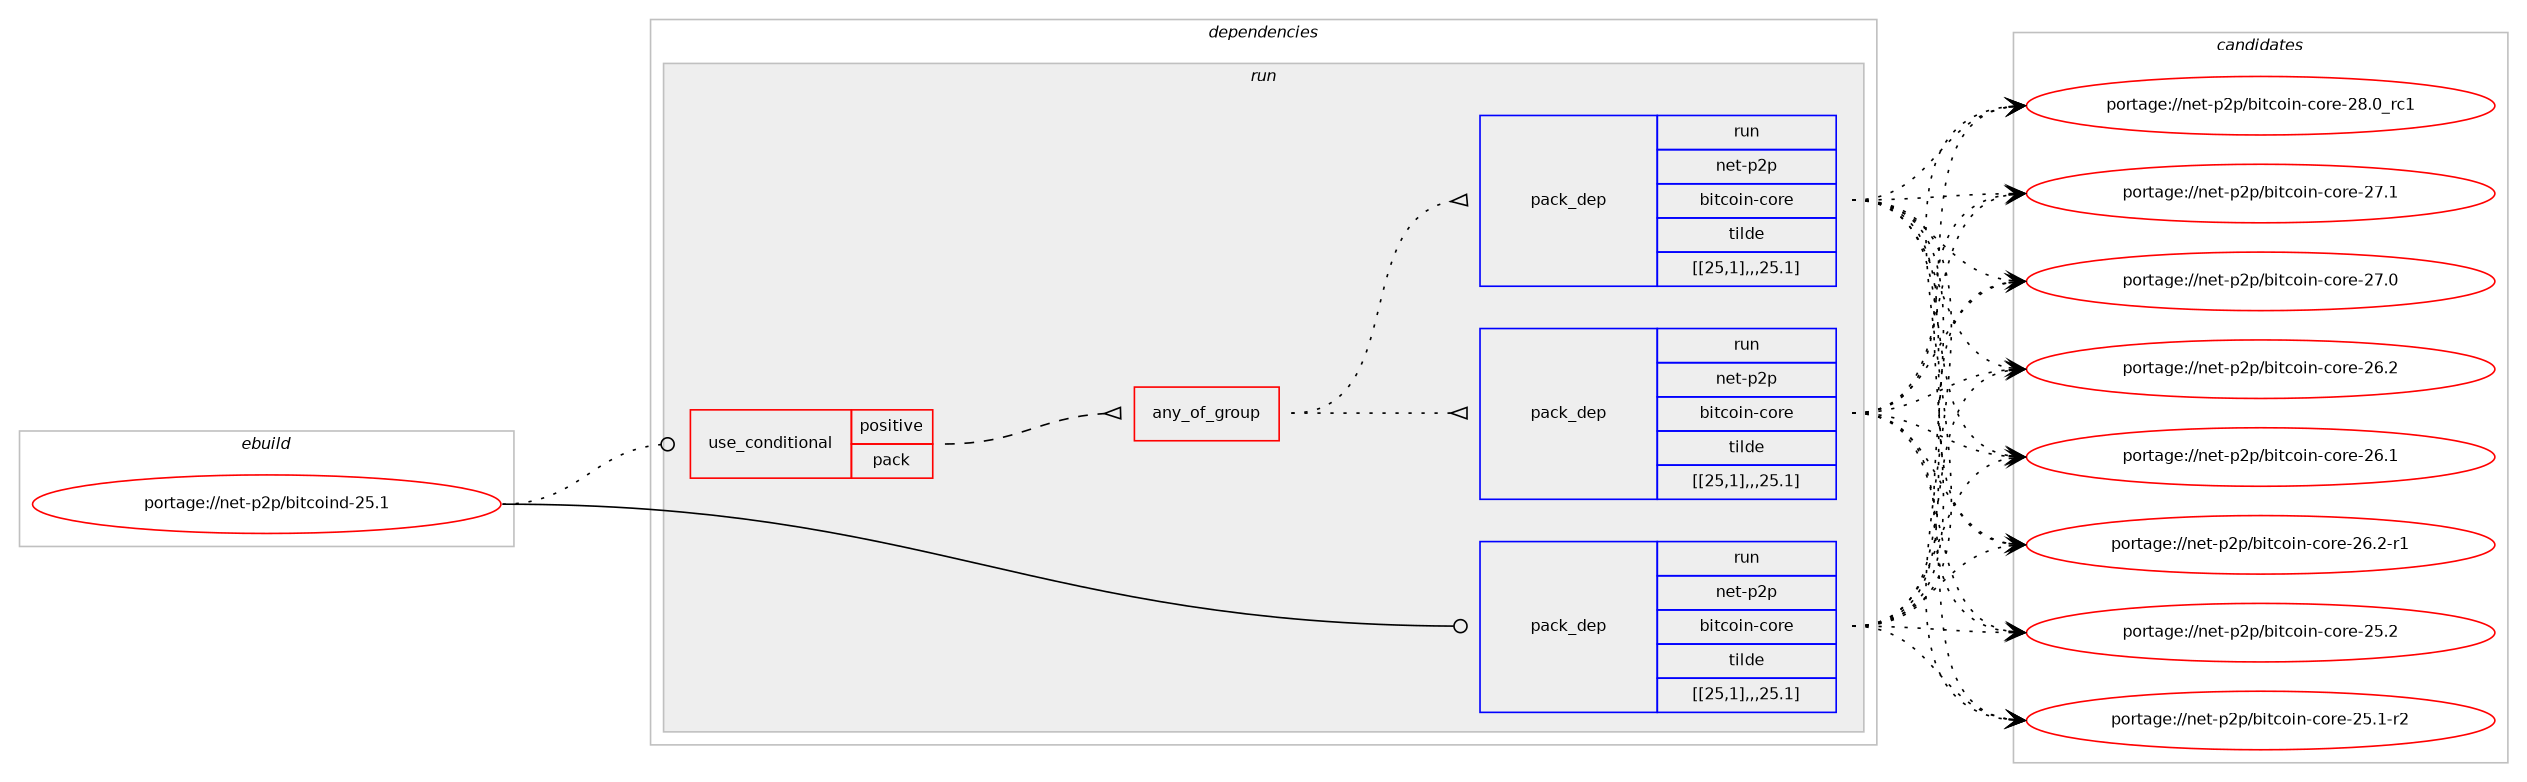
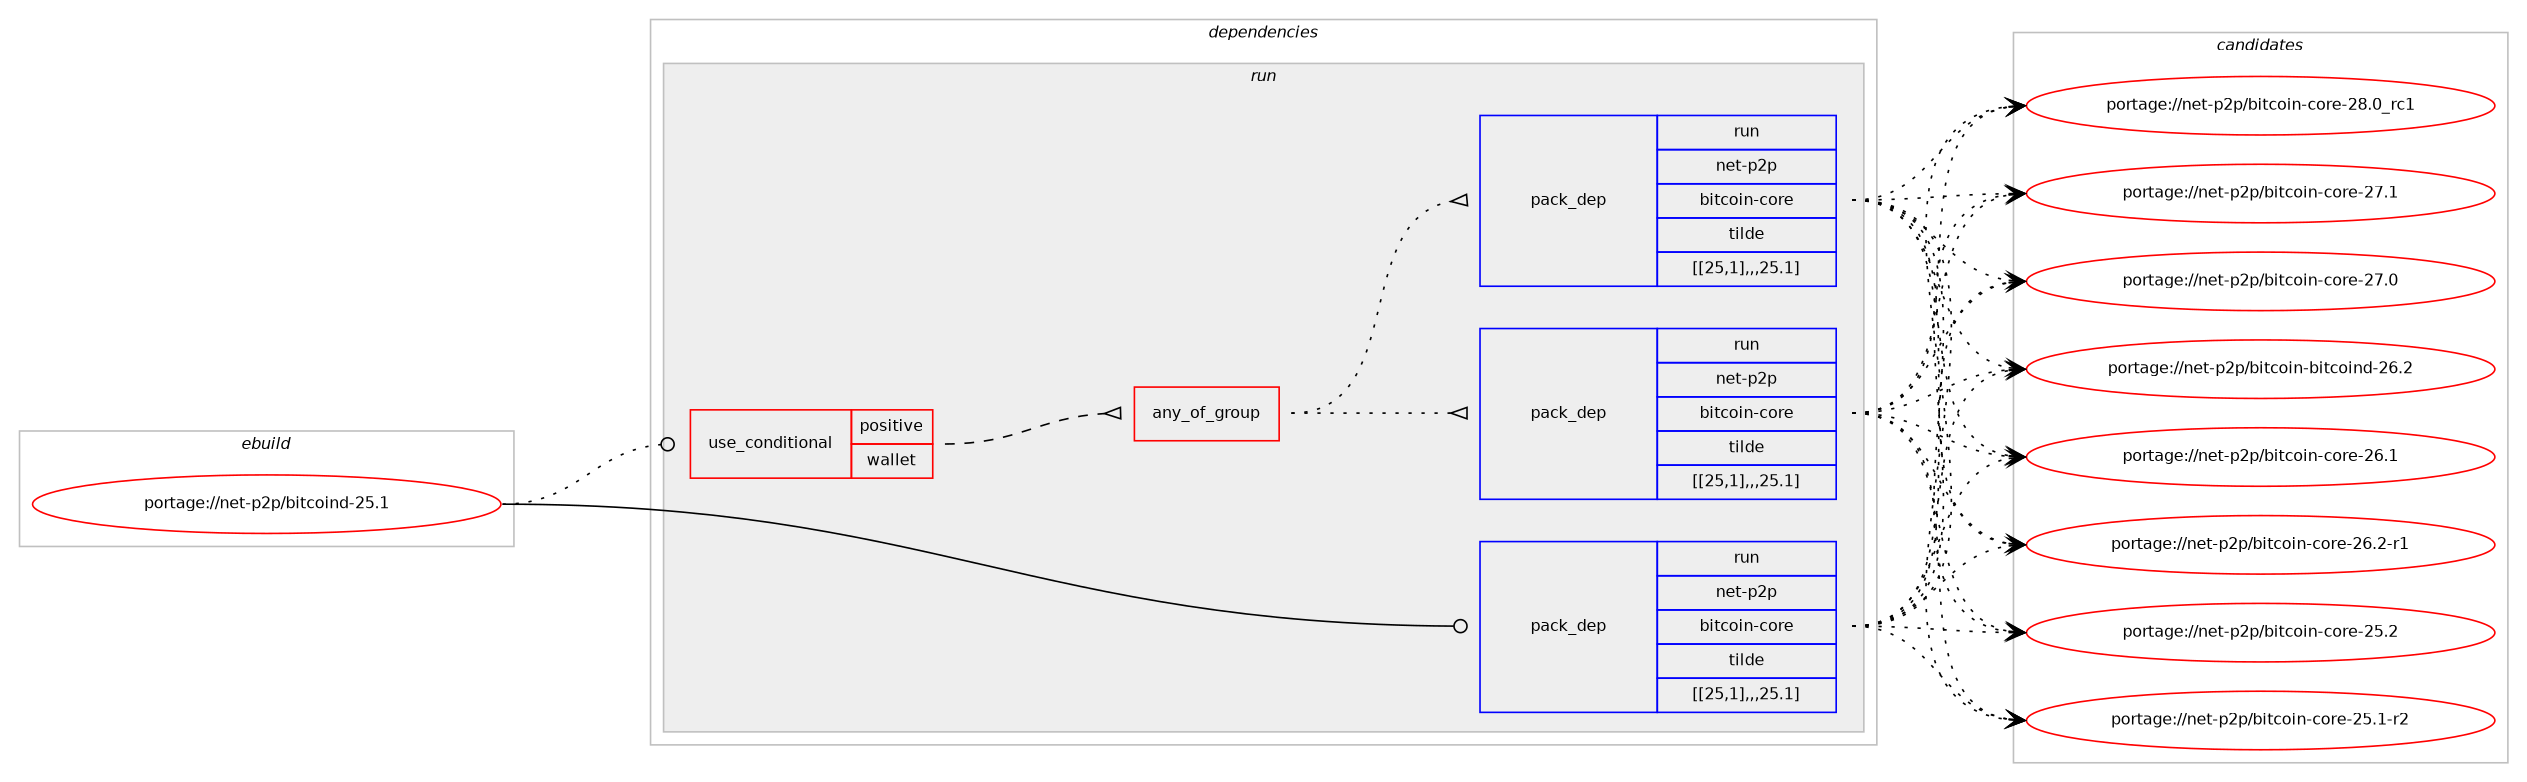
(2261, 369) -> (2261, 369)
(892, 460) -> (892, 460)
